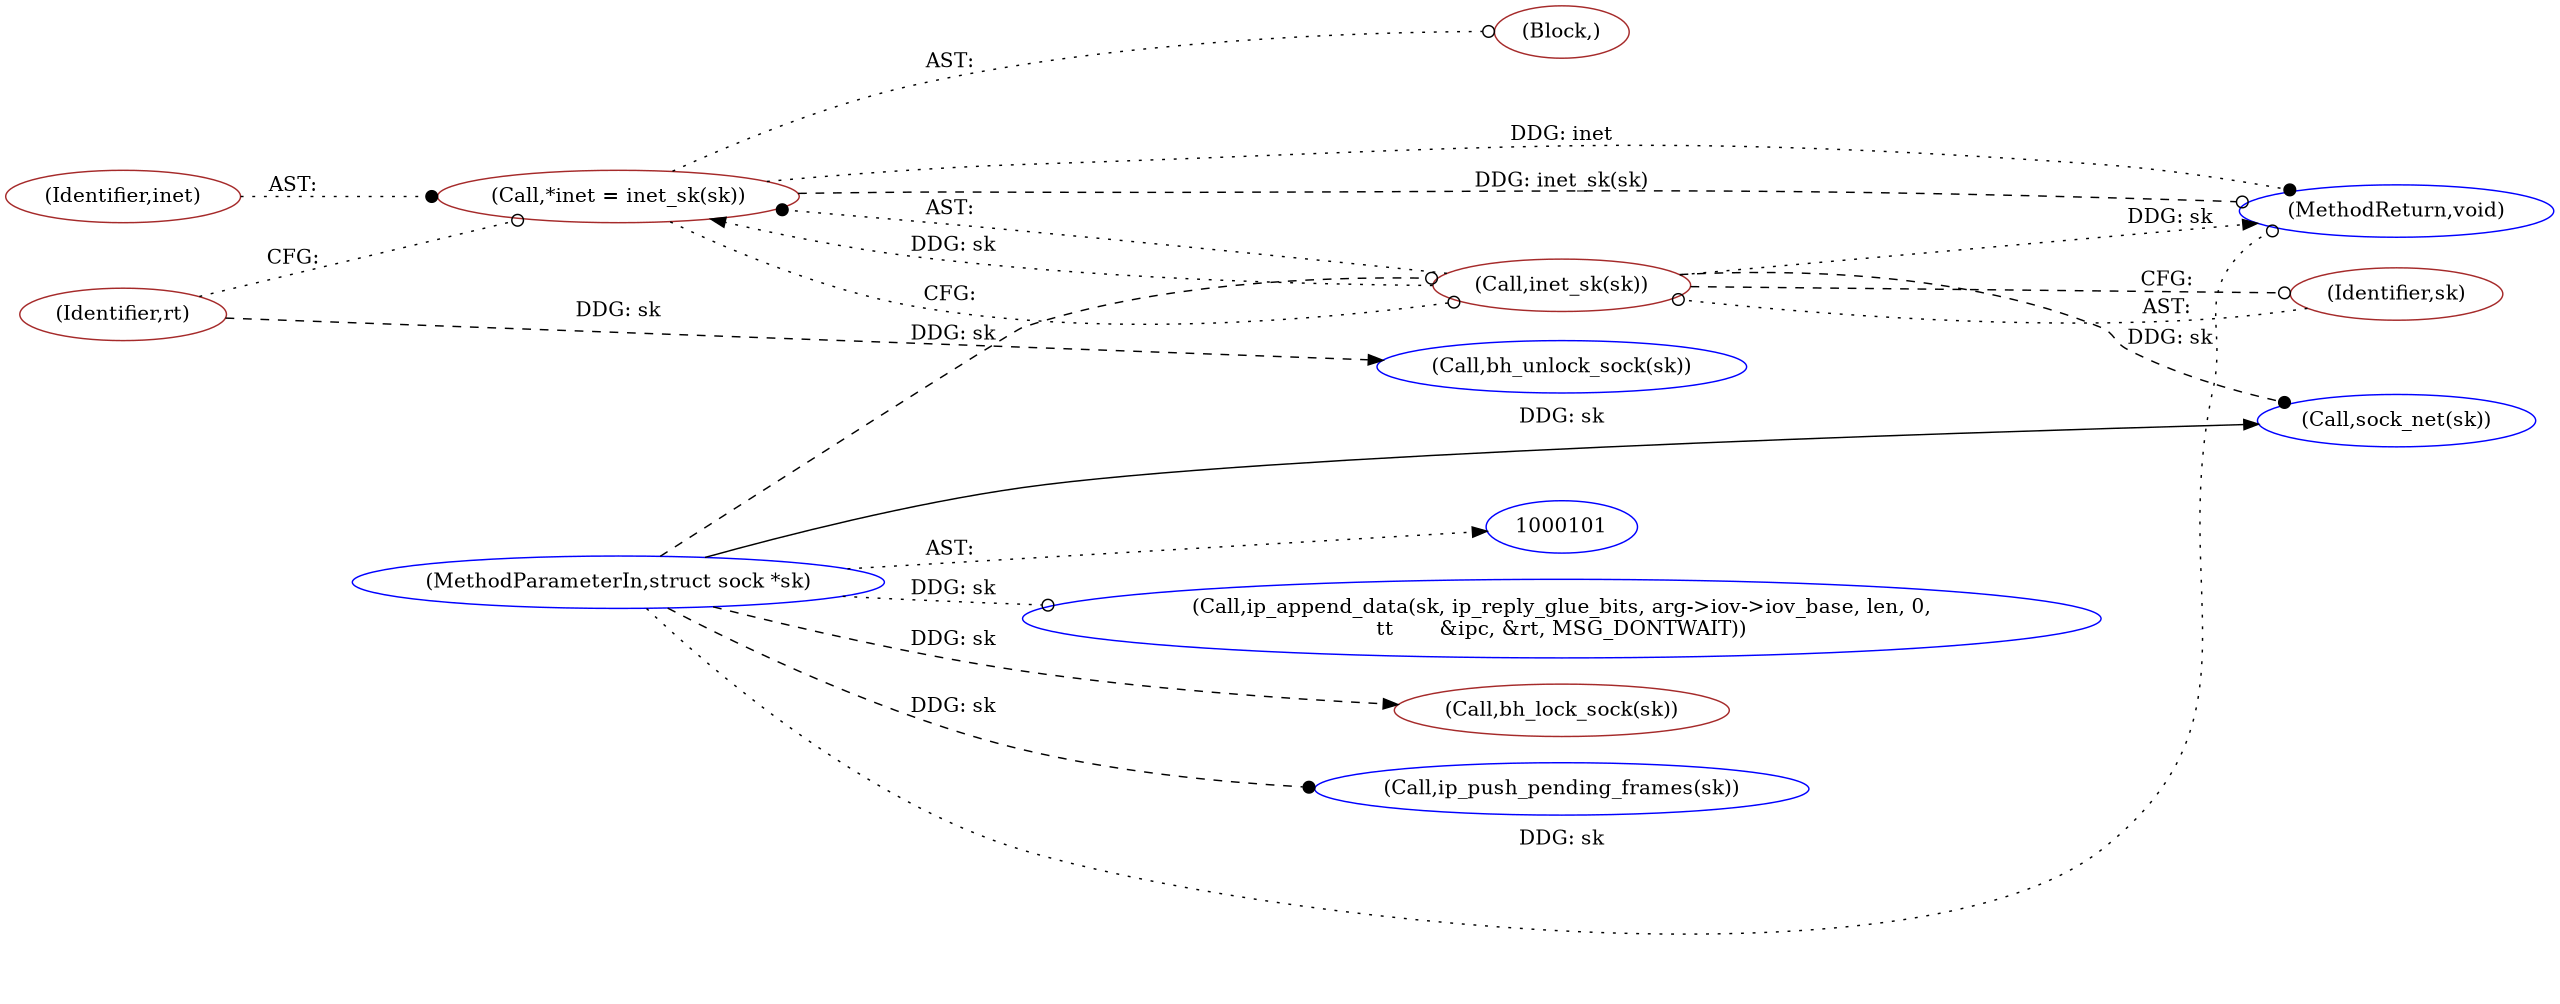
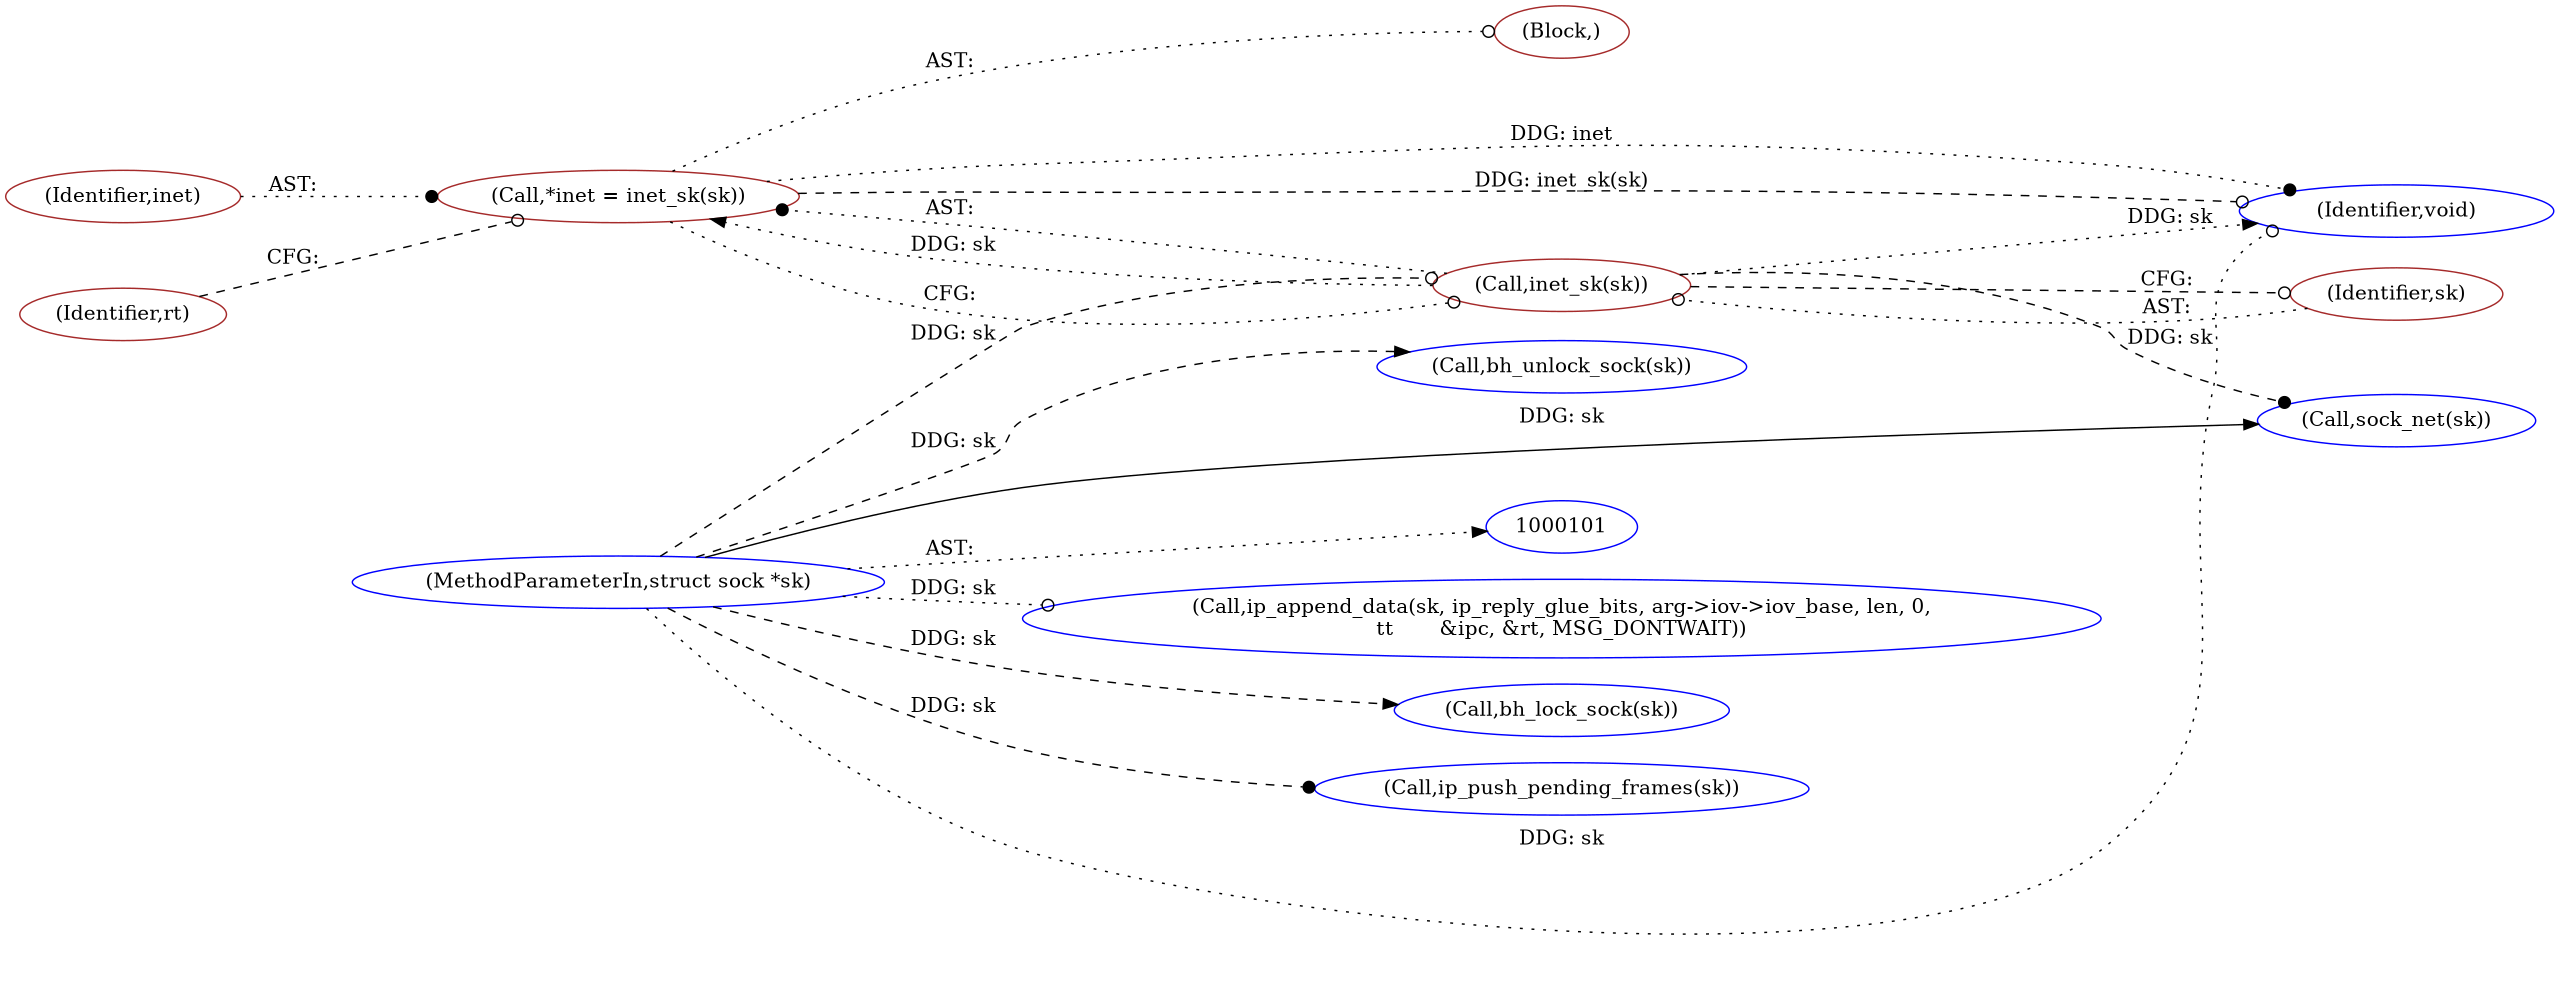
(2397, 211) -> (2397, 211)
(355, 259) -> (355, 259)
(797, 339) -> (1033, 416)
(1562, 710) -> (1562, 710)
